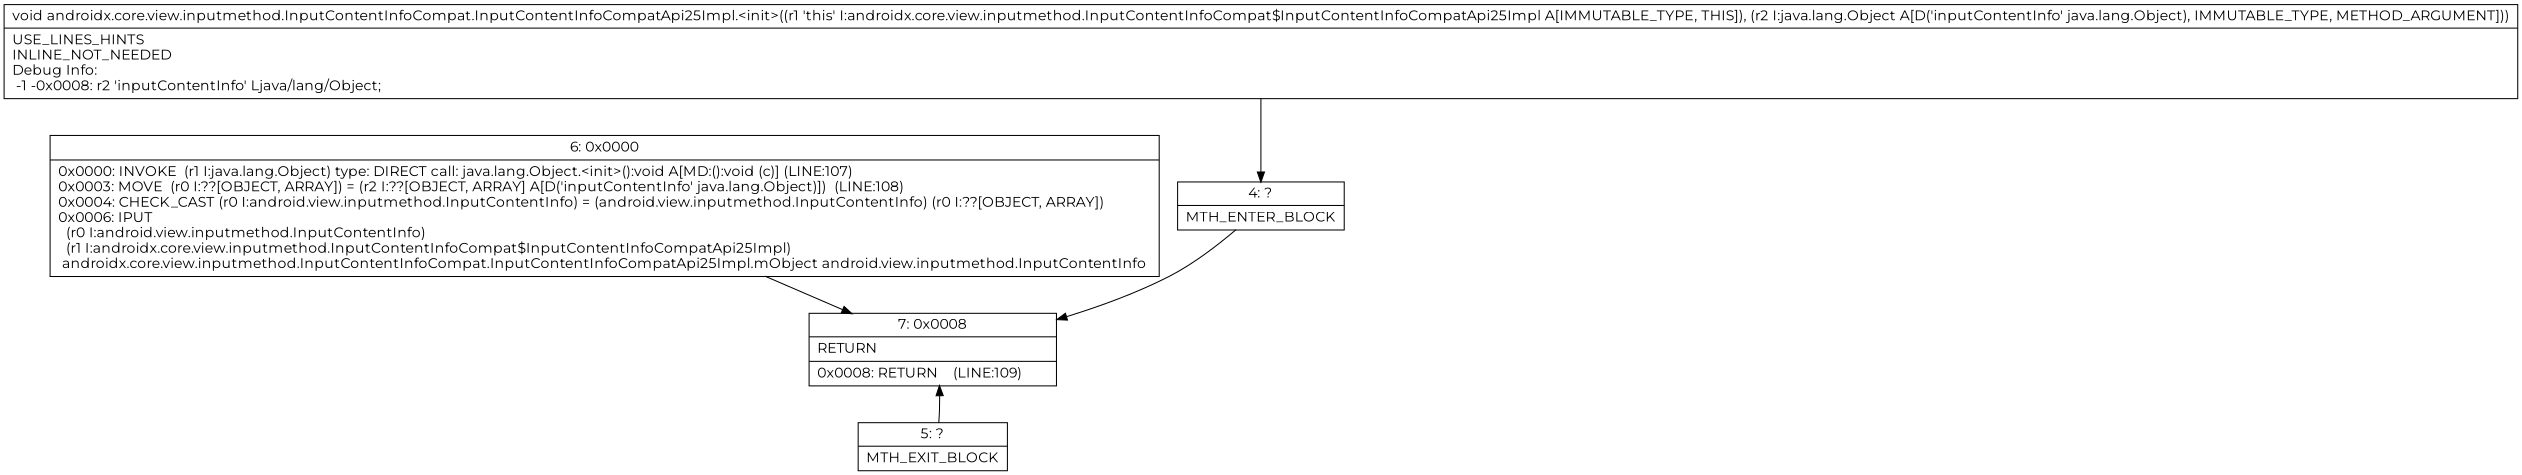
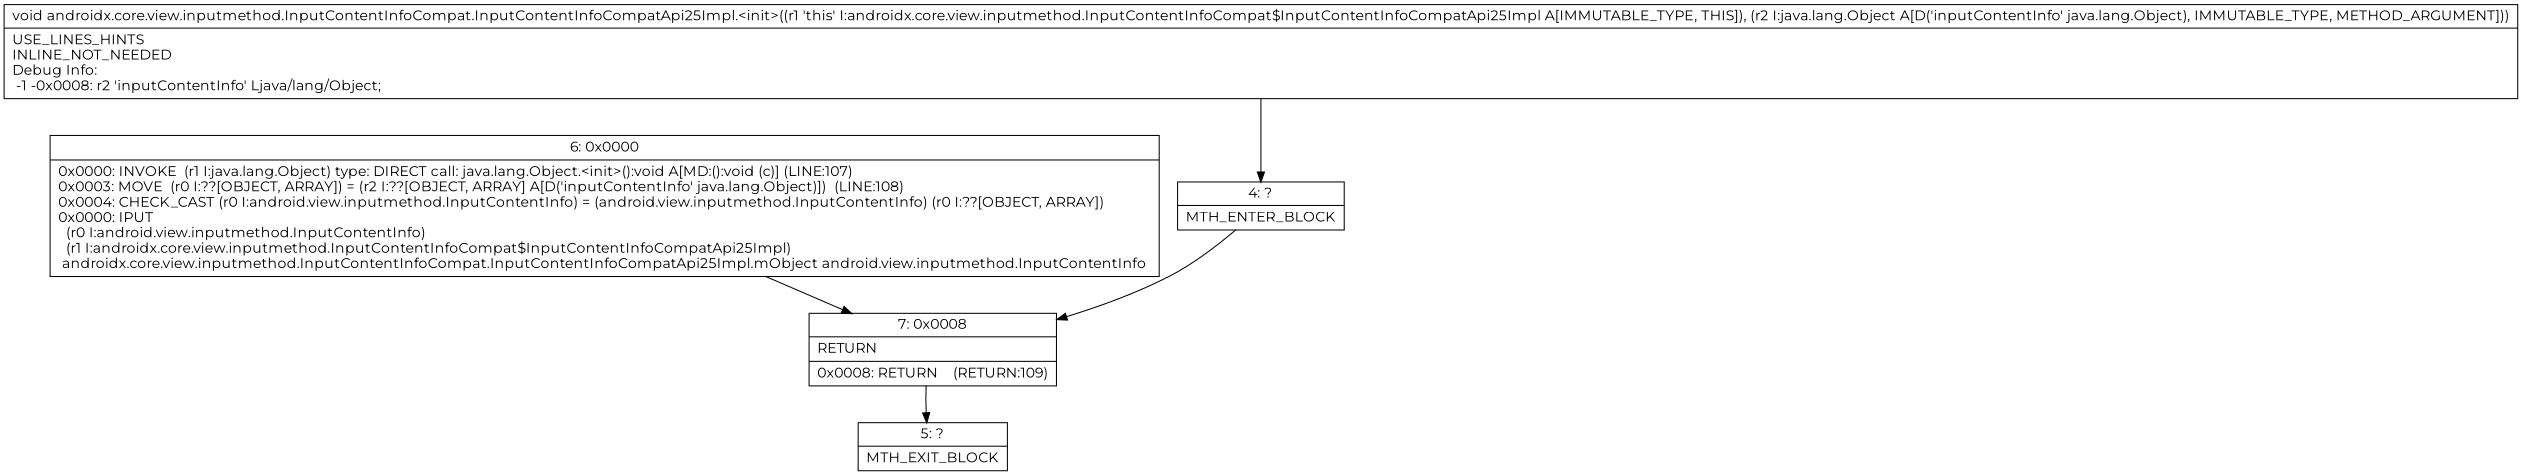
(109, 218) -> (110, 218)
(920, 373) -> (933, 373)
(939, 409) -> (926, 399)
